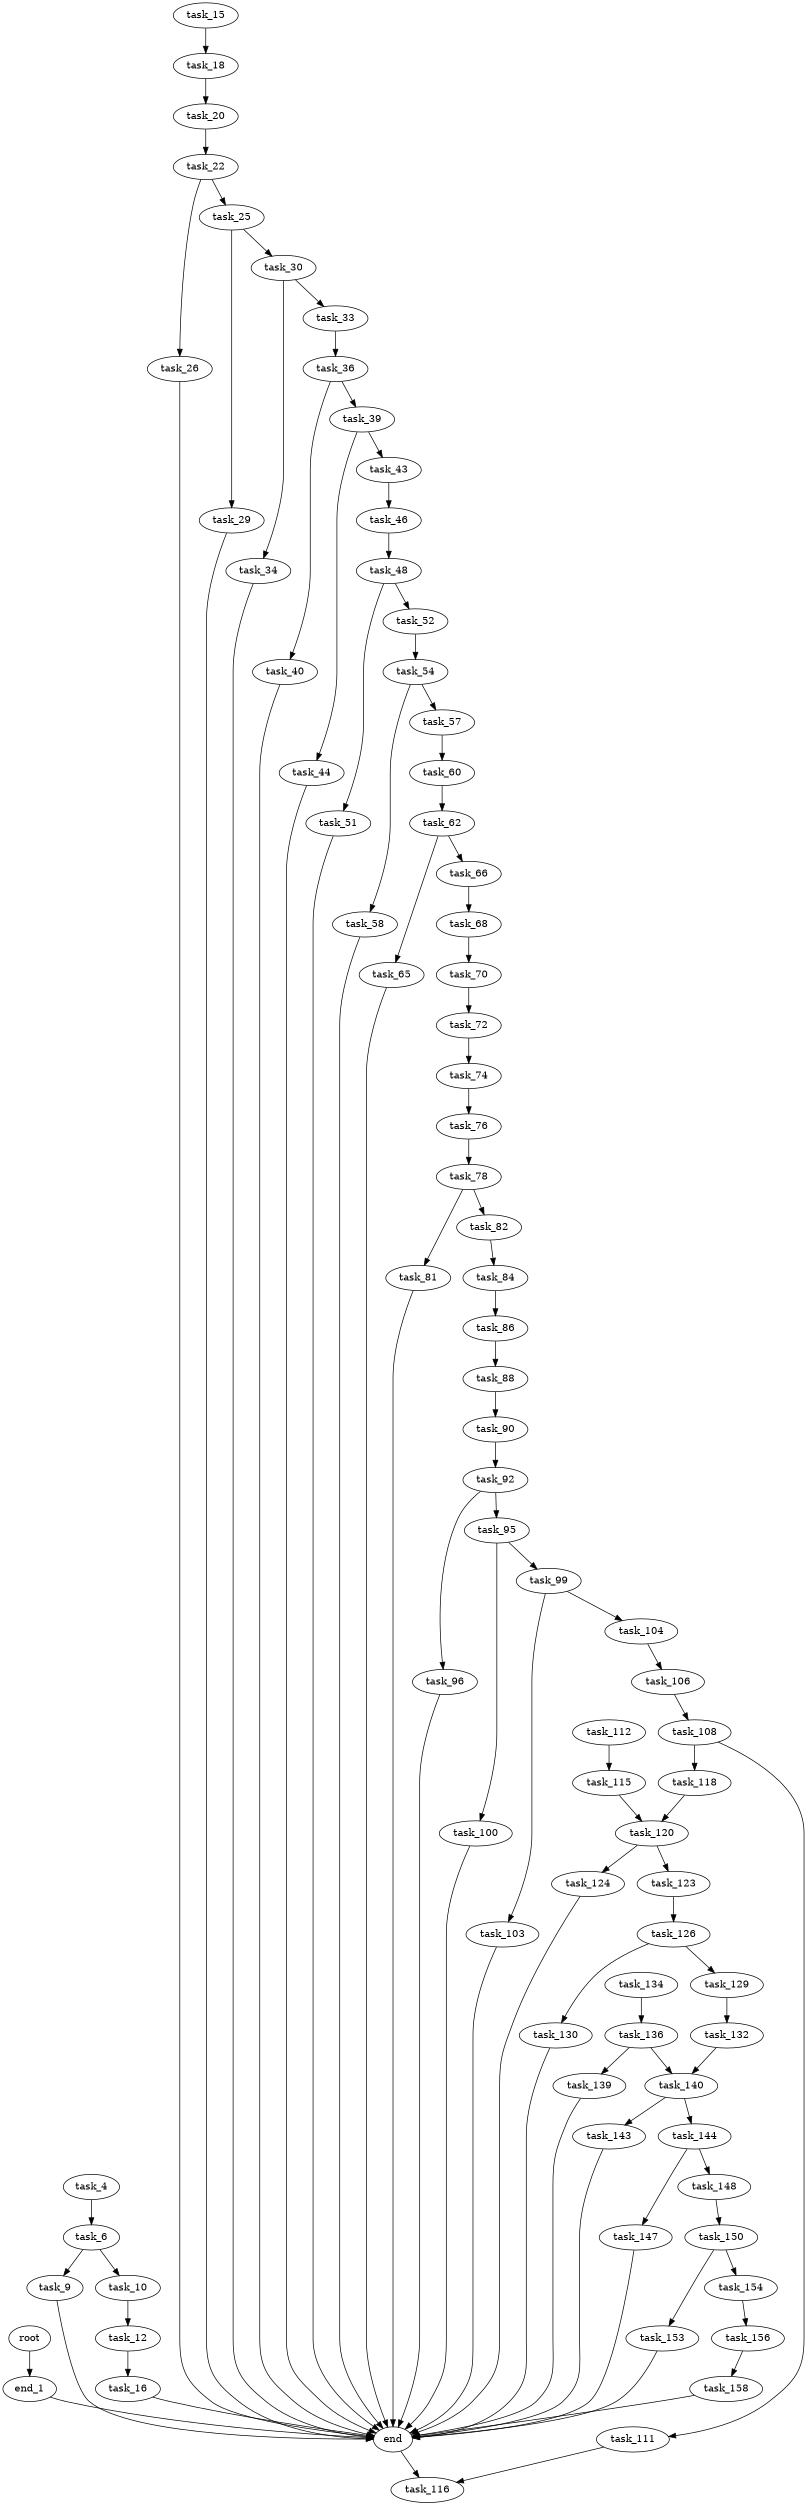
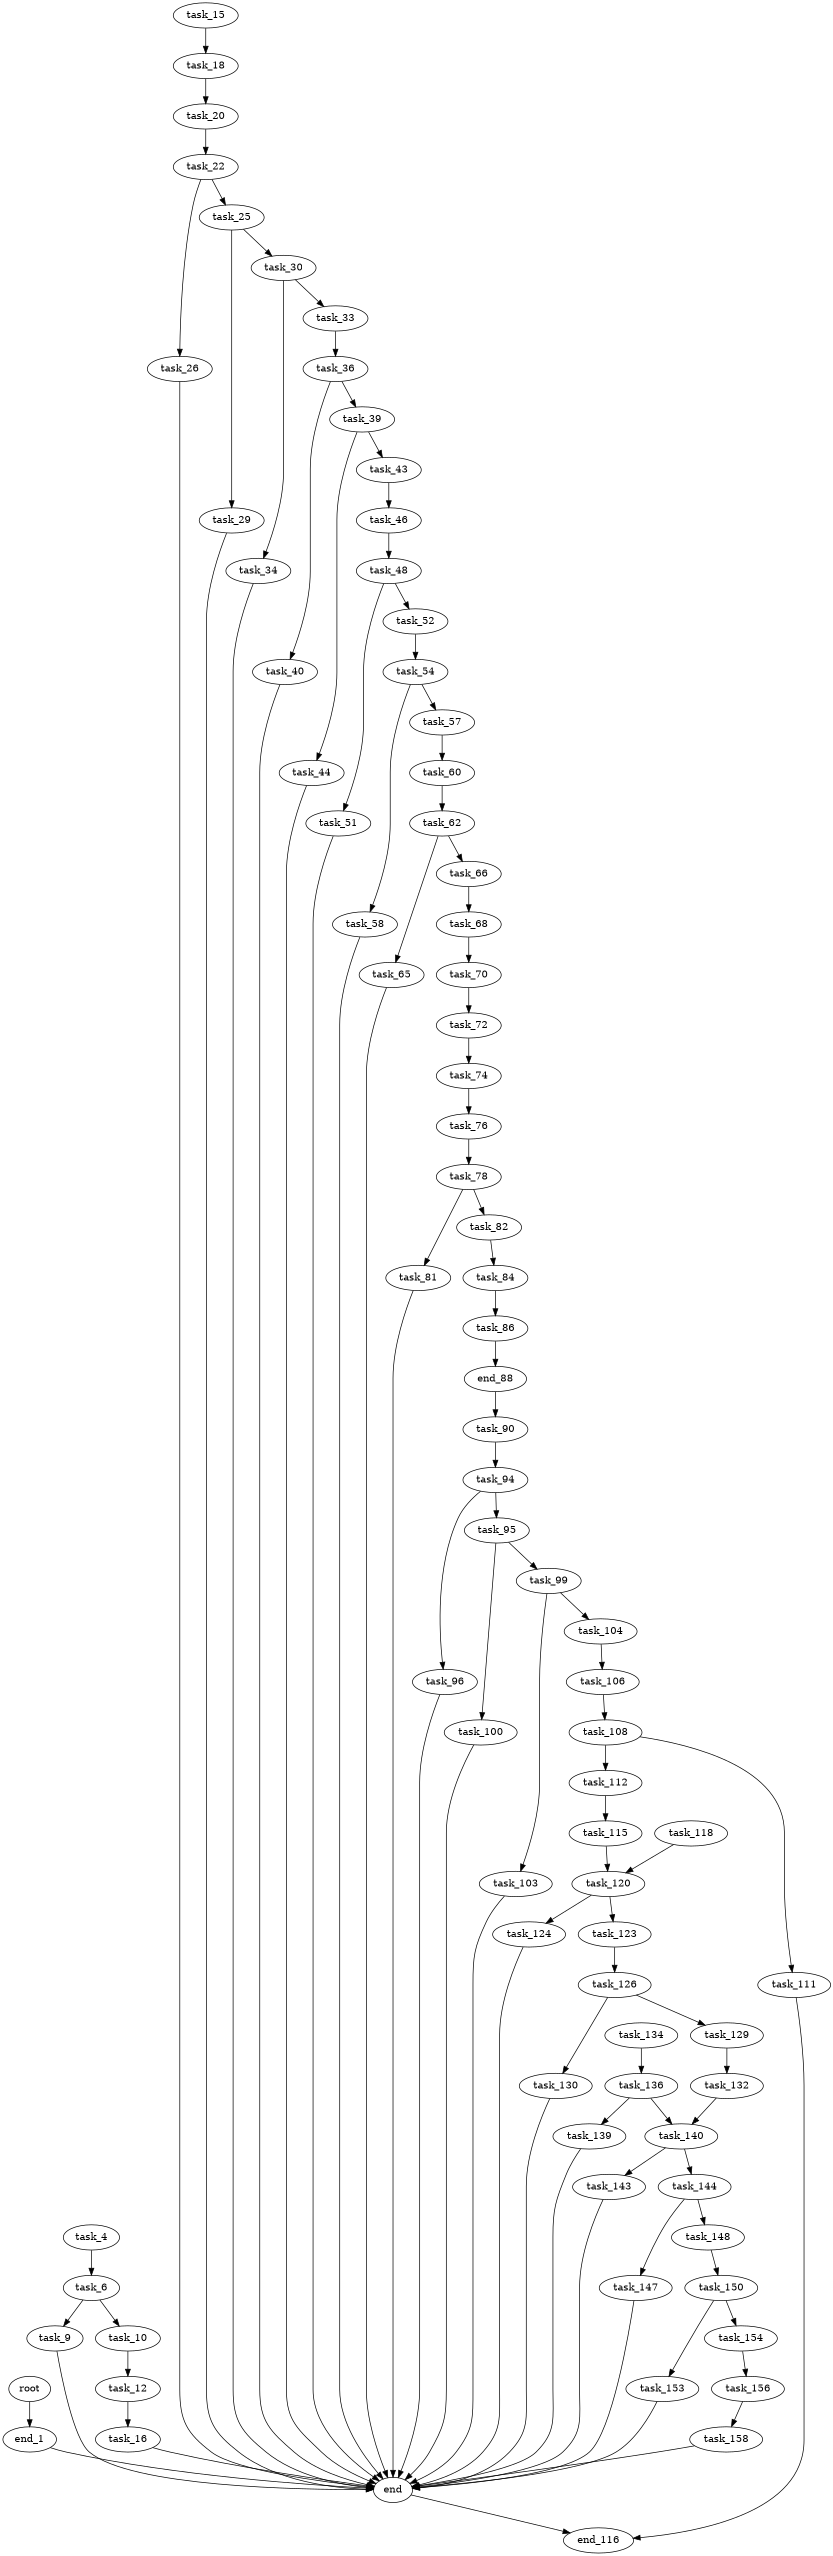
(495, 1379) -> (495, 1379)
(495, 1480) -> (495, 1480)
(695, 1754) -> (606, 1754)
(427, 2490) -> (599, 2540)
